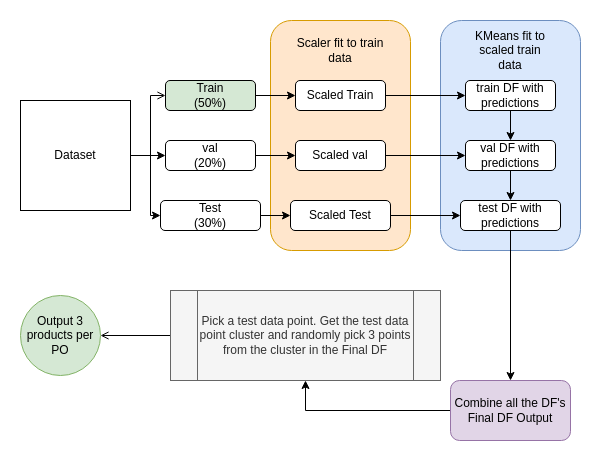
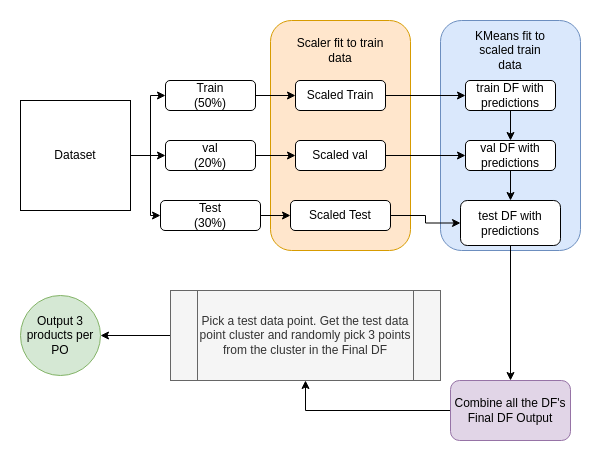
(158, 96) -> (157, 96)
(211, 96) -> (211, 96)
(511, 216) -> (511, 223)
(107, 336) -> (109, 336)
